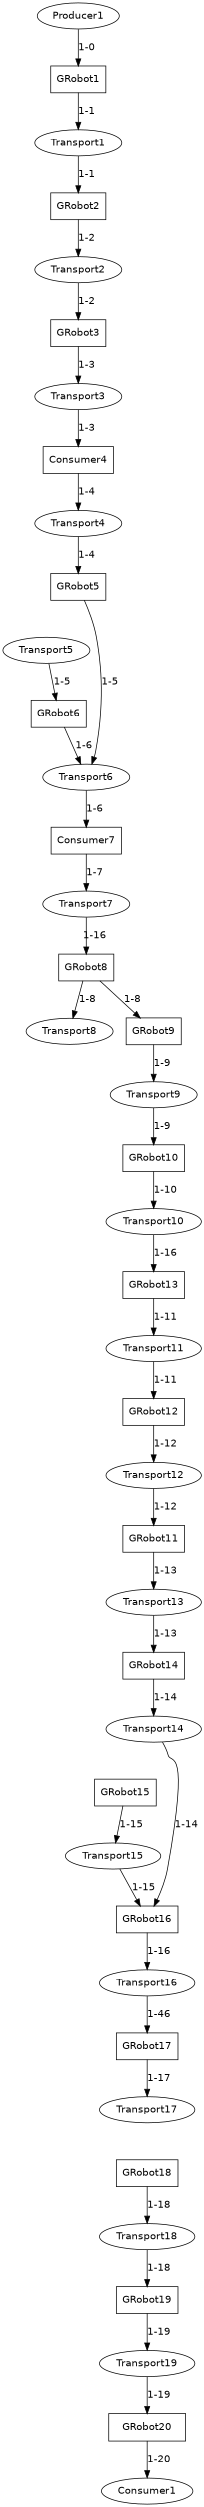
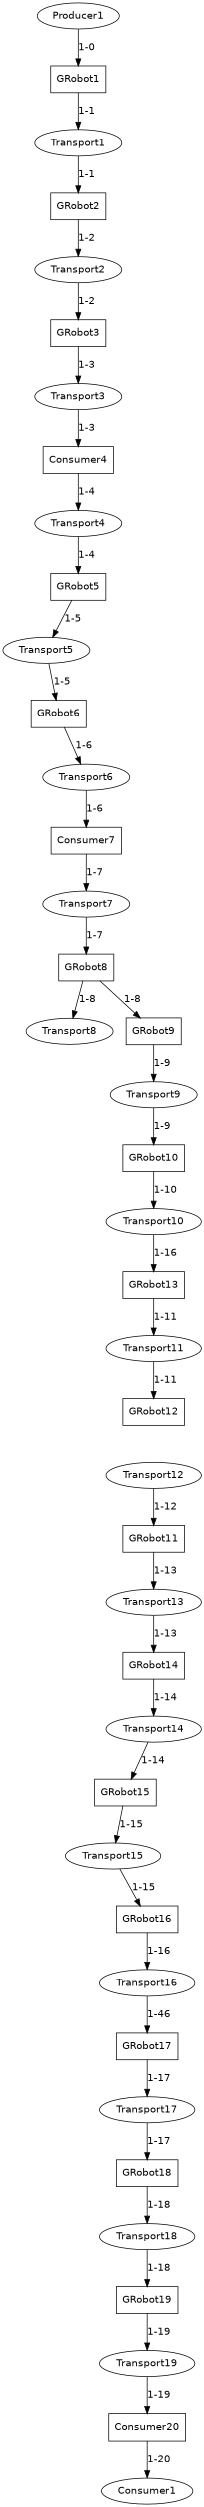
(101, 678) -> (64, 615)
(95, 936) -> (95, 936)
(154, 1440) -> none
(175, 1820) -> (141, 1757)
none -> (147, 2138)
(147, 2427) -> (147, 2427)
